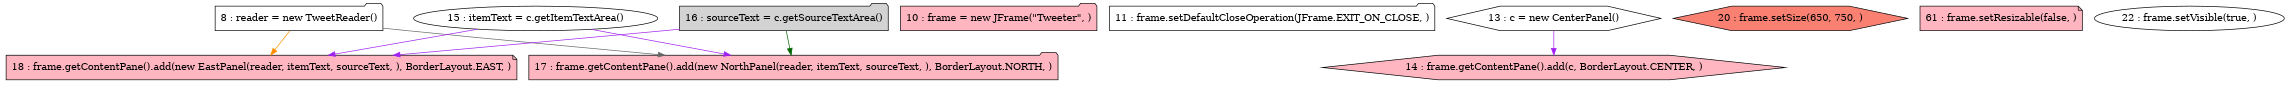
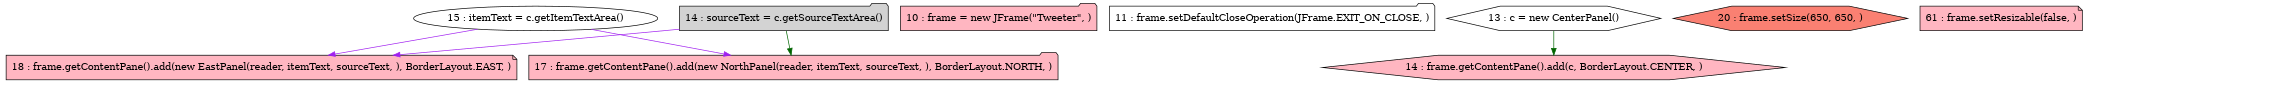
(299, 18) -> none
(784, 18) -> (784, 18)
(1790, 18) -> (1790, 18)
(2189, 18) -> none
(1554, 40) -> (1554, 40)
